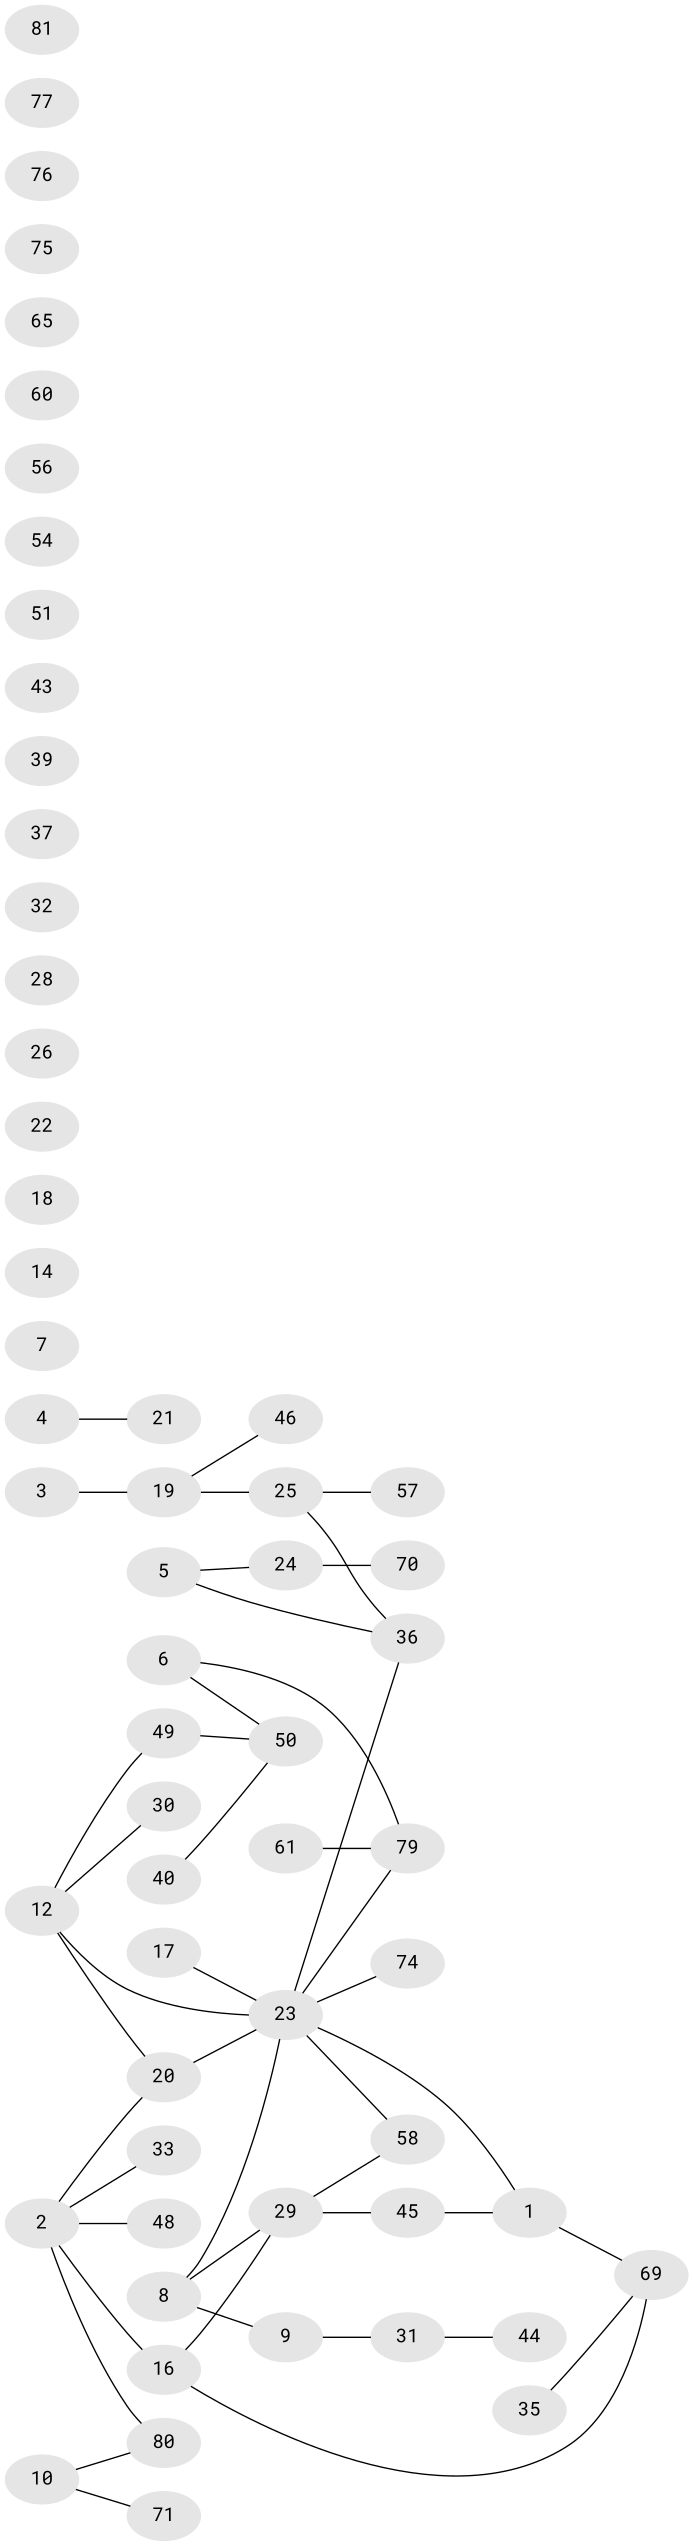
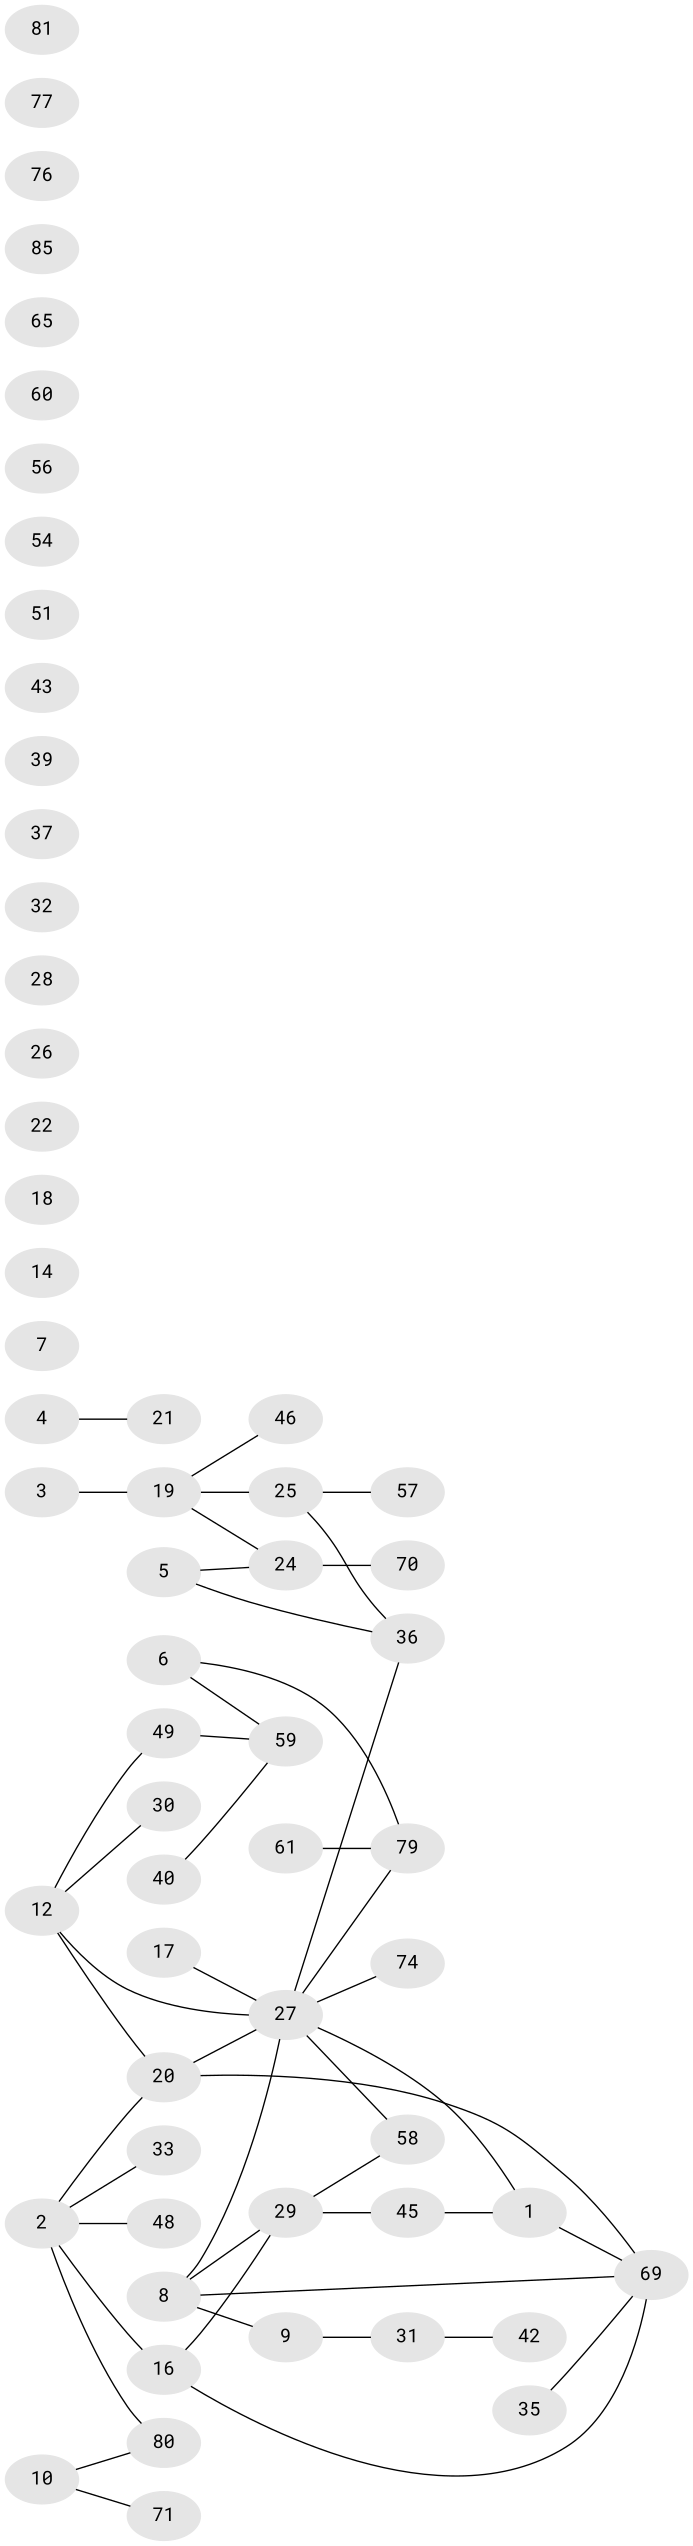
(42, 249) -> (42, 249)
none -> (225, 1529)
(286, 1741) -> (286, 1741)
(286, 2015) -> (286, 2015)
none -> (421, 2096)
none -> (407, 2286)
(529, 2337) -> (529, 2337)
